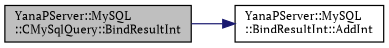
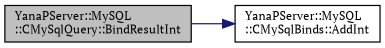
(309, 24) -> (308, 24)
